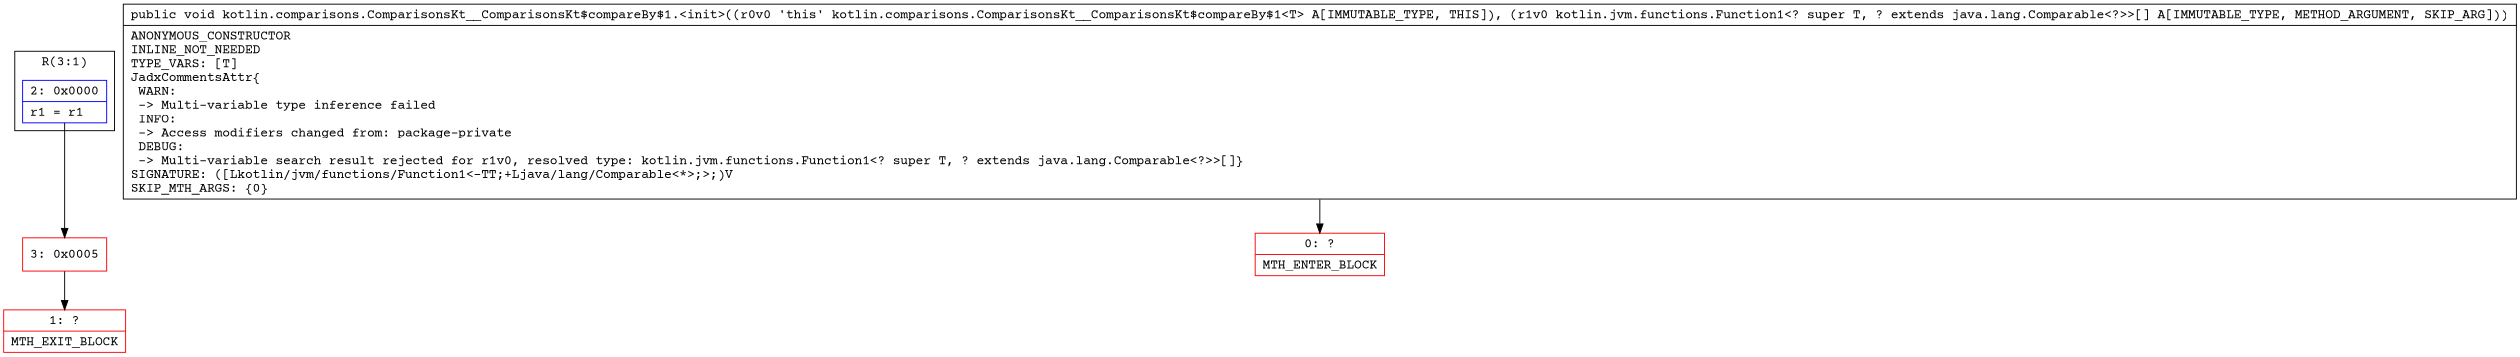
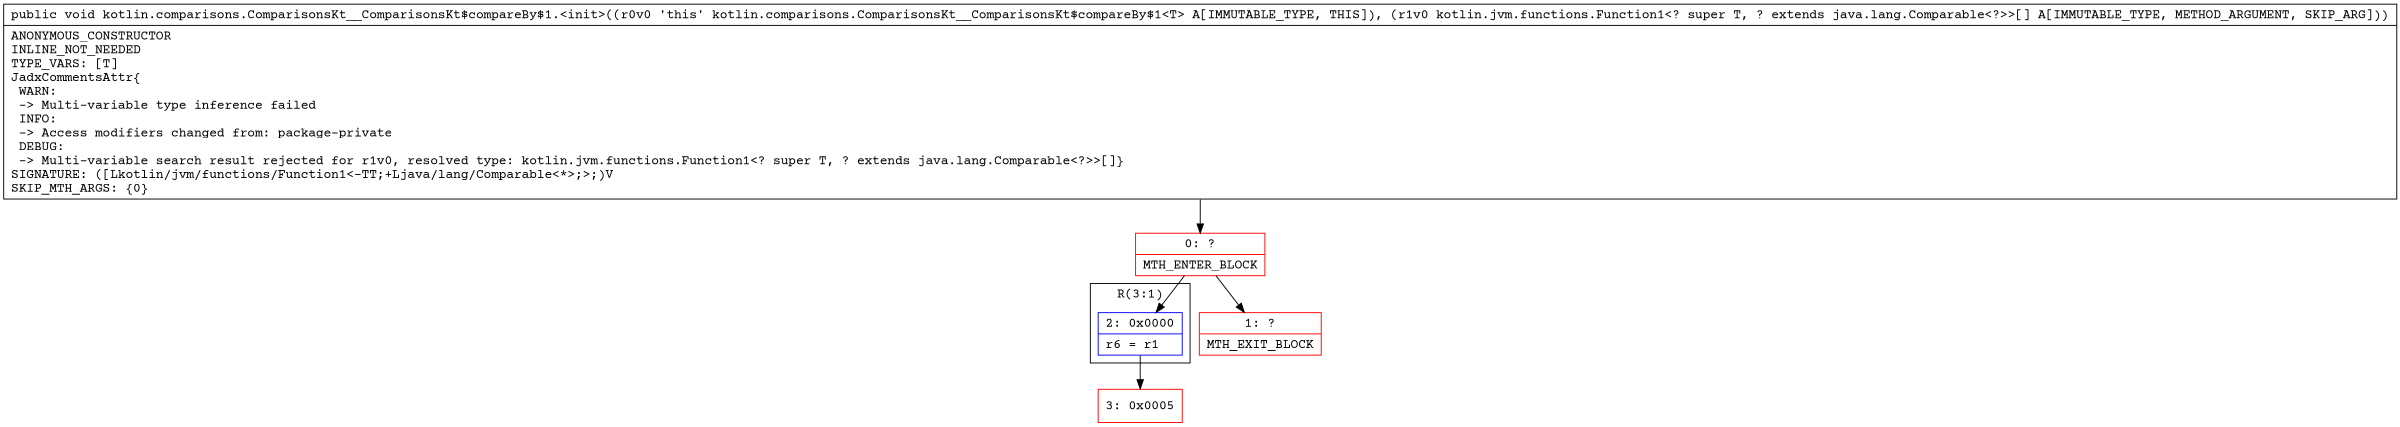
(57, 112) -> (1132, 344)
(65, 286) -> (1227, 290)
none -> (1173, 290)
